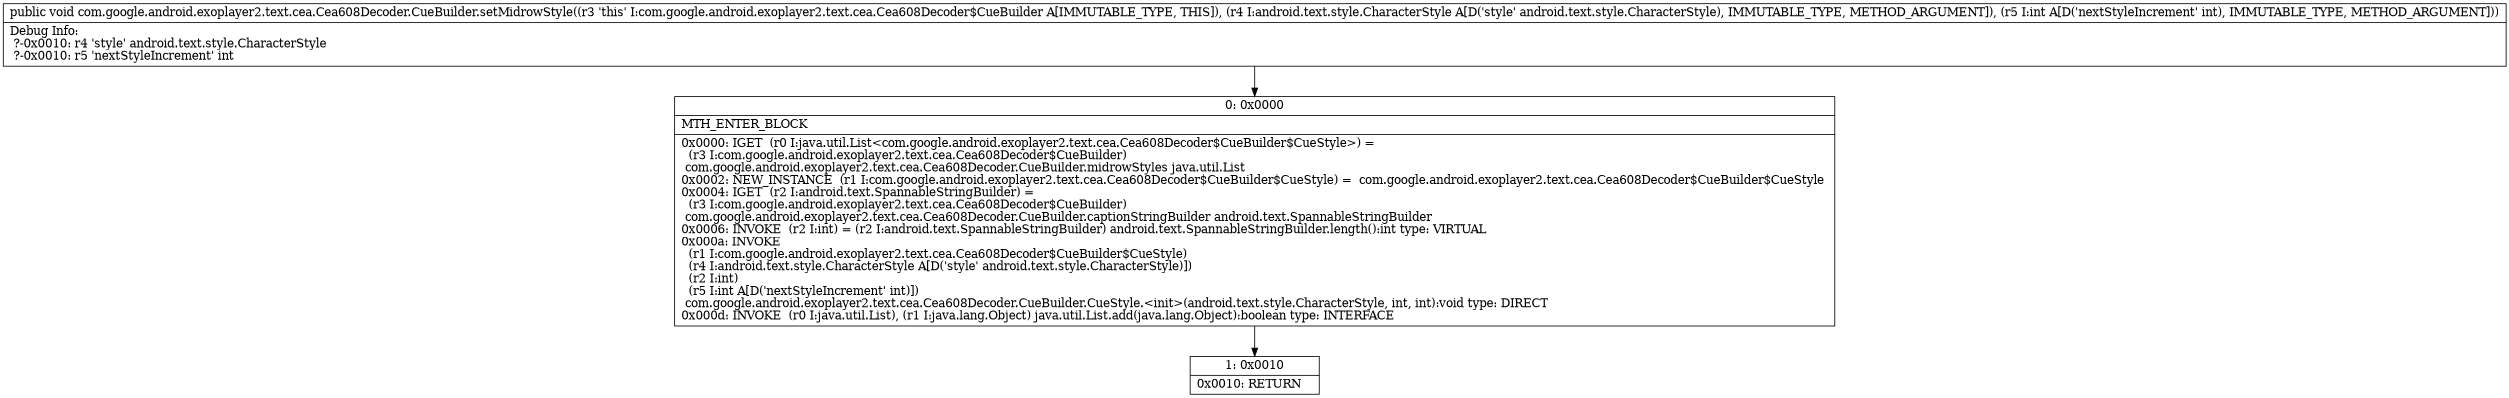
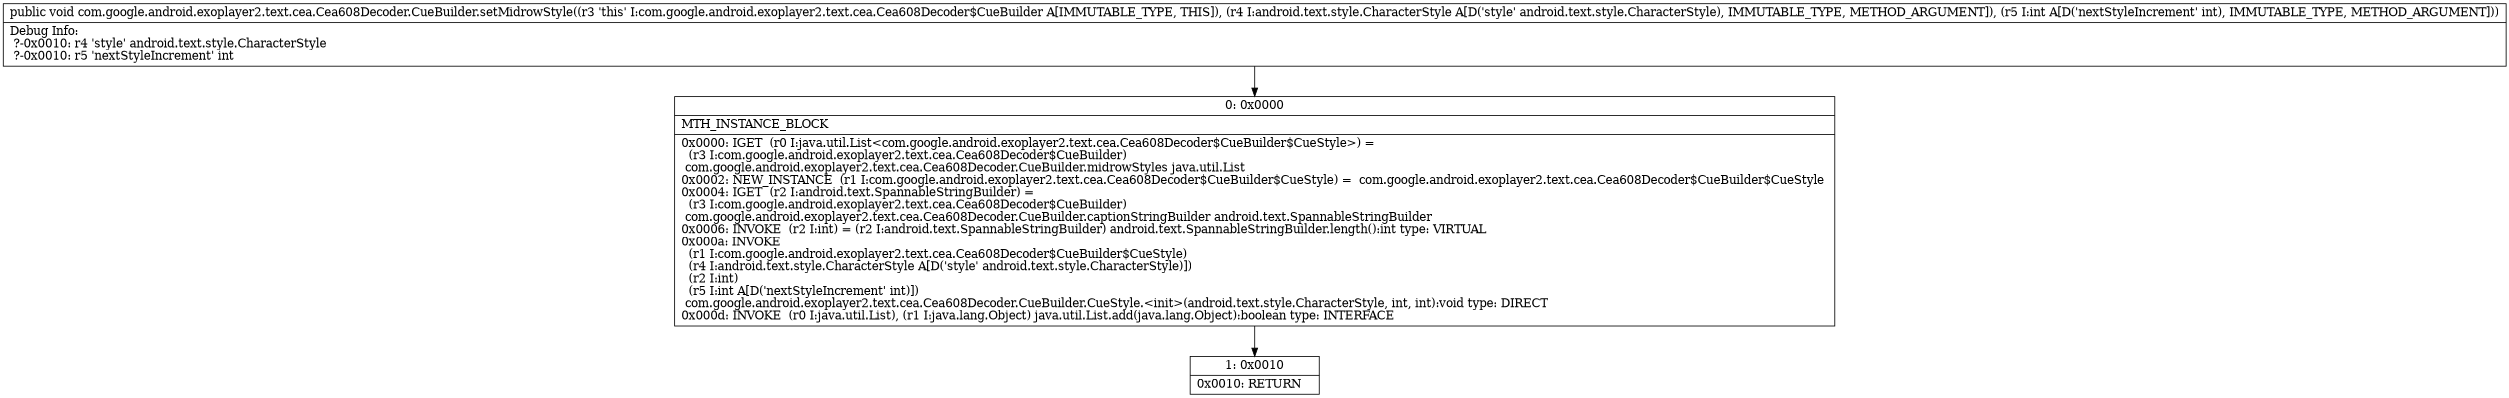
(745, 125) -> (755, 125)
